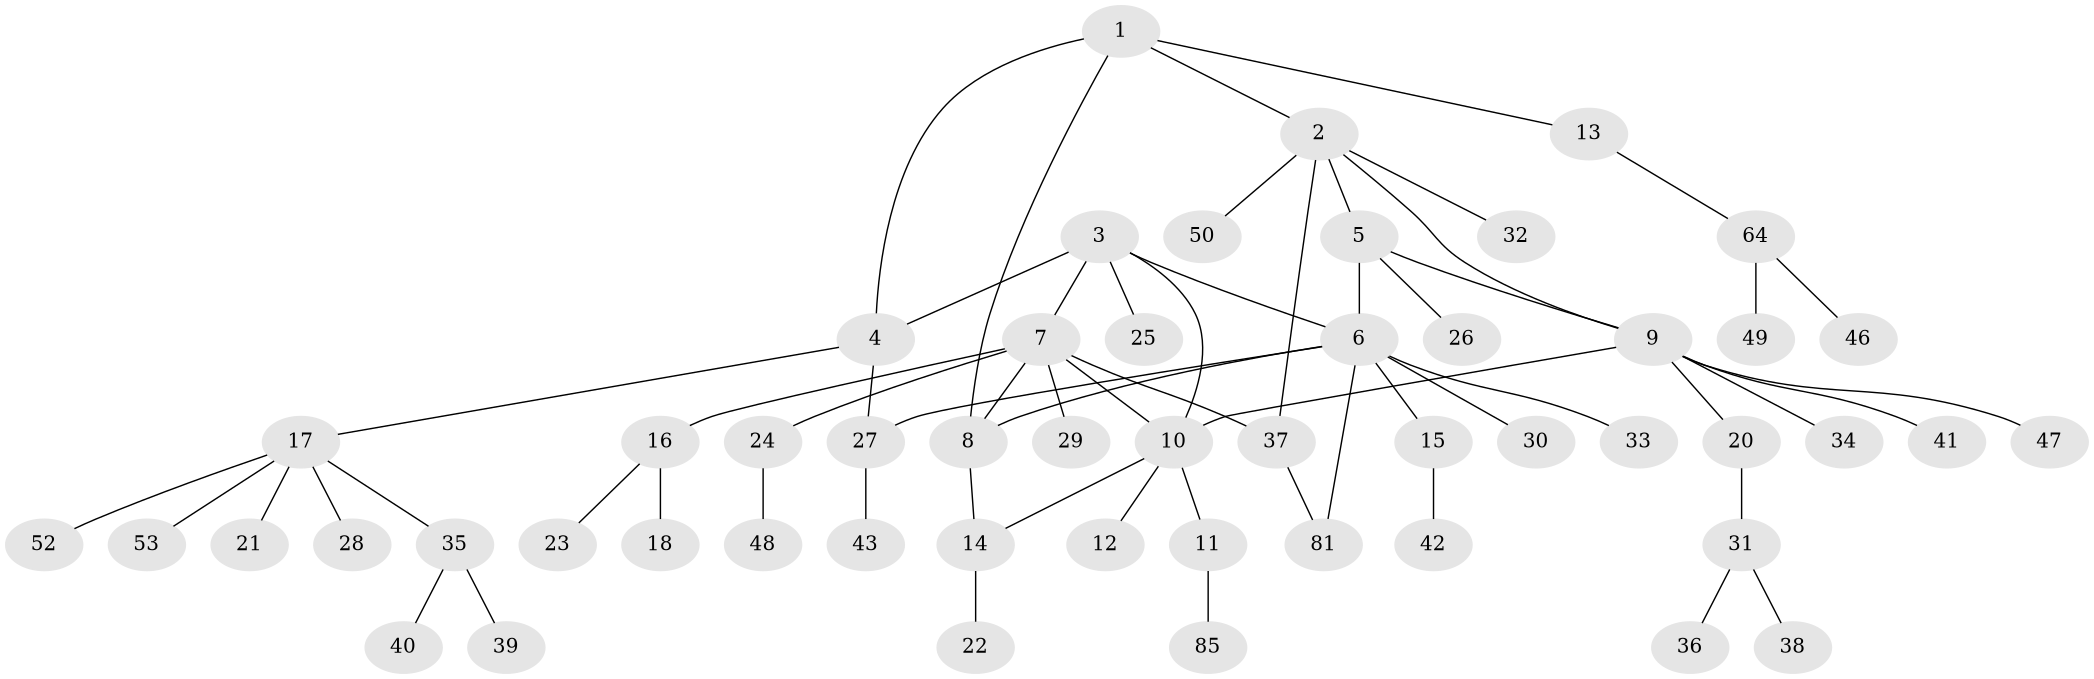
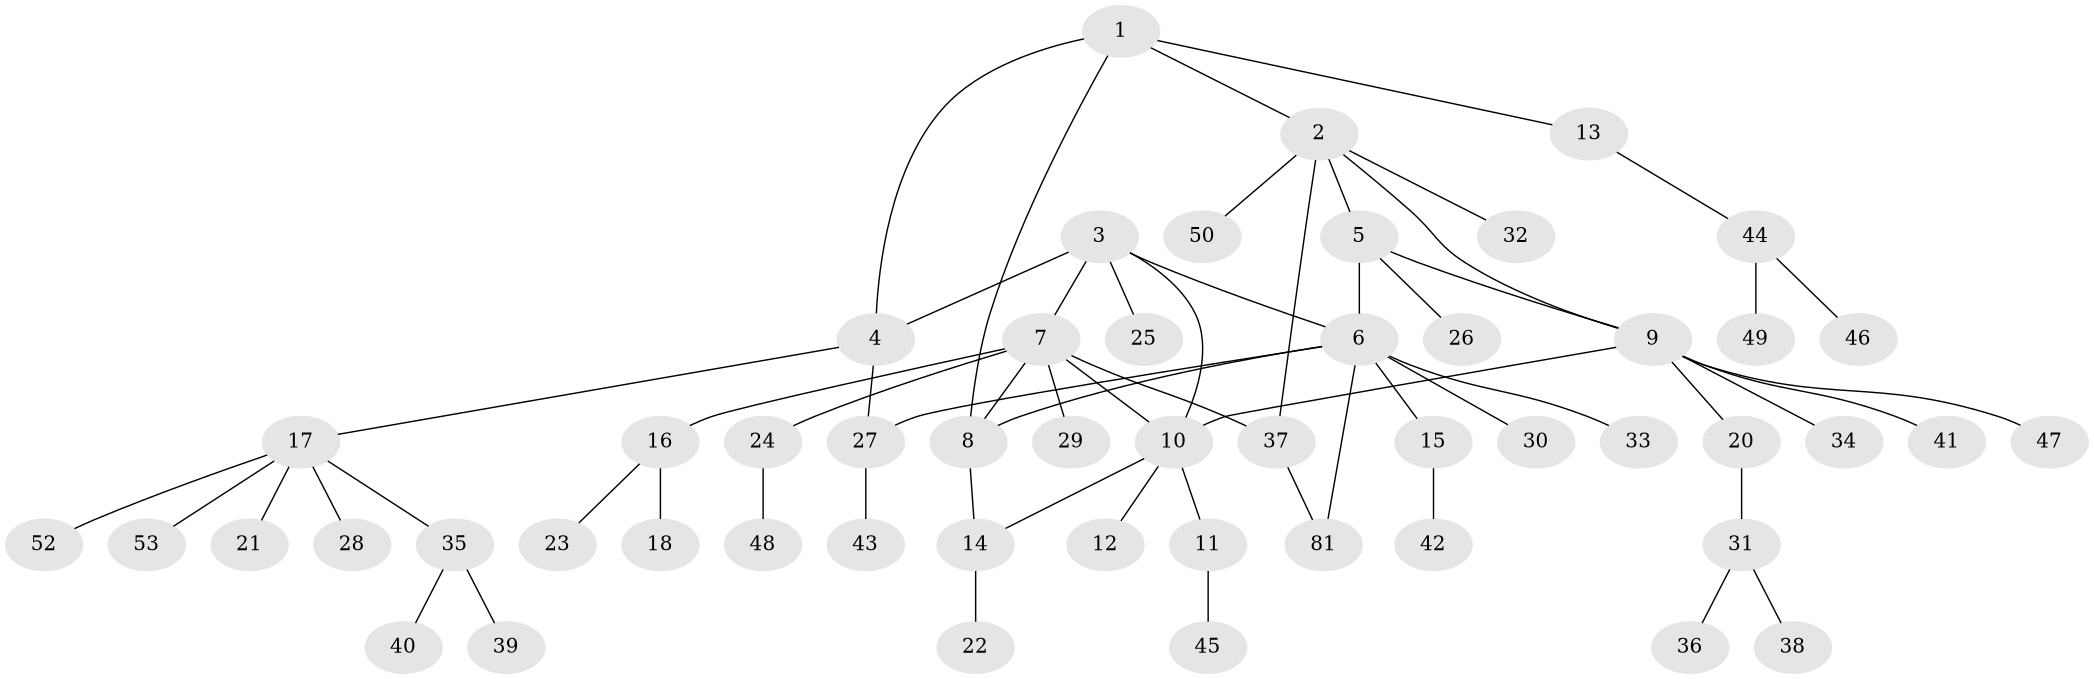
(1756, 237) -> (1756, 237)
(1208, 648) -> (1208, 648)
